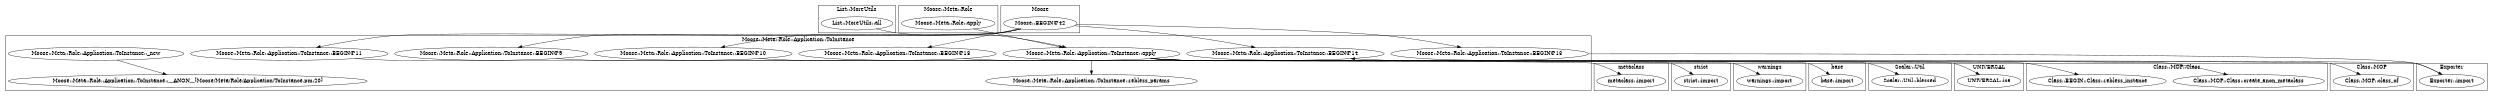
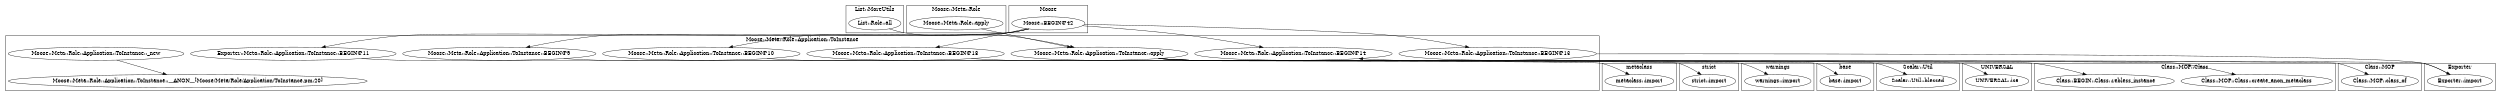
(857, 23) -> (875, 23)
(289, 54) -> (293, 54)
(1091, 81) -> none
